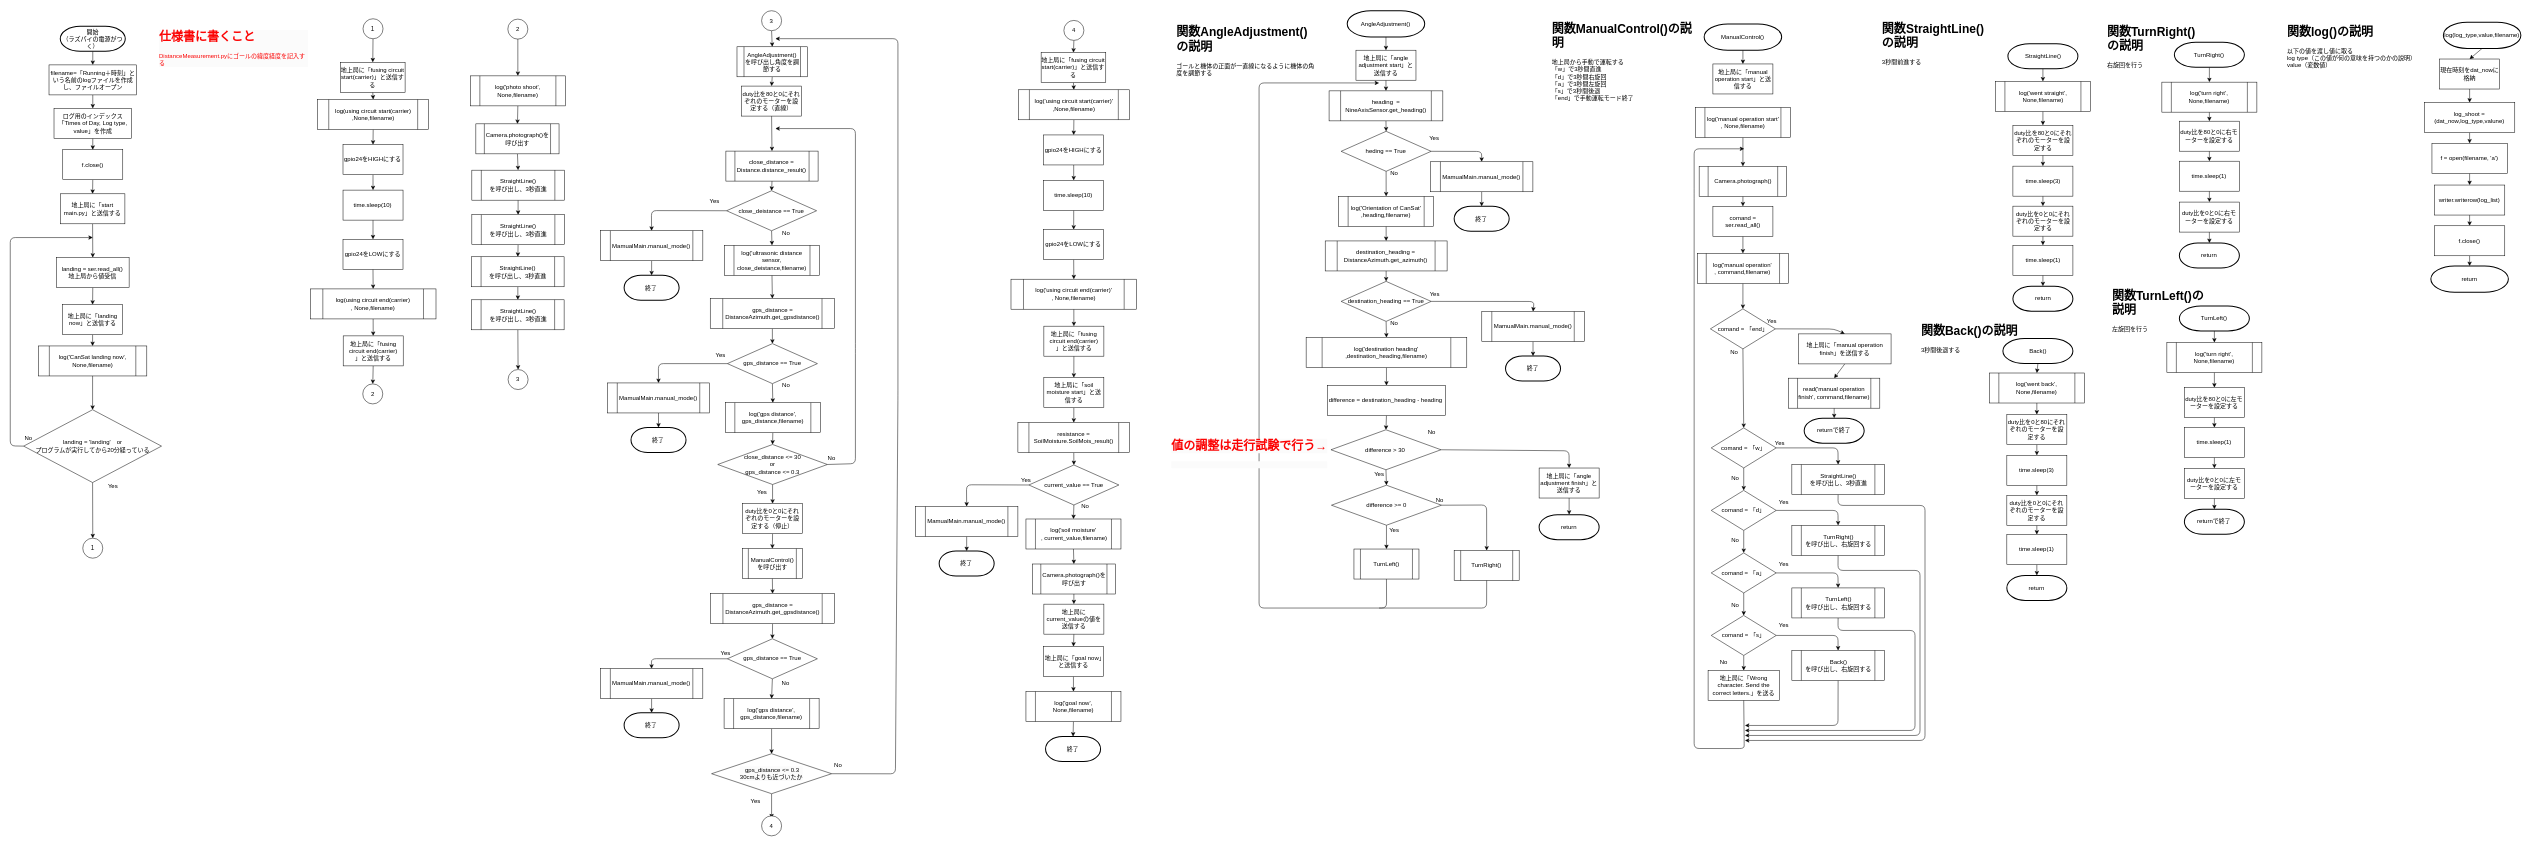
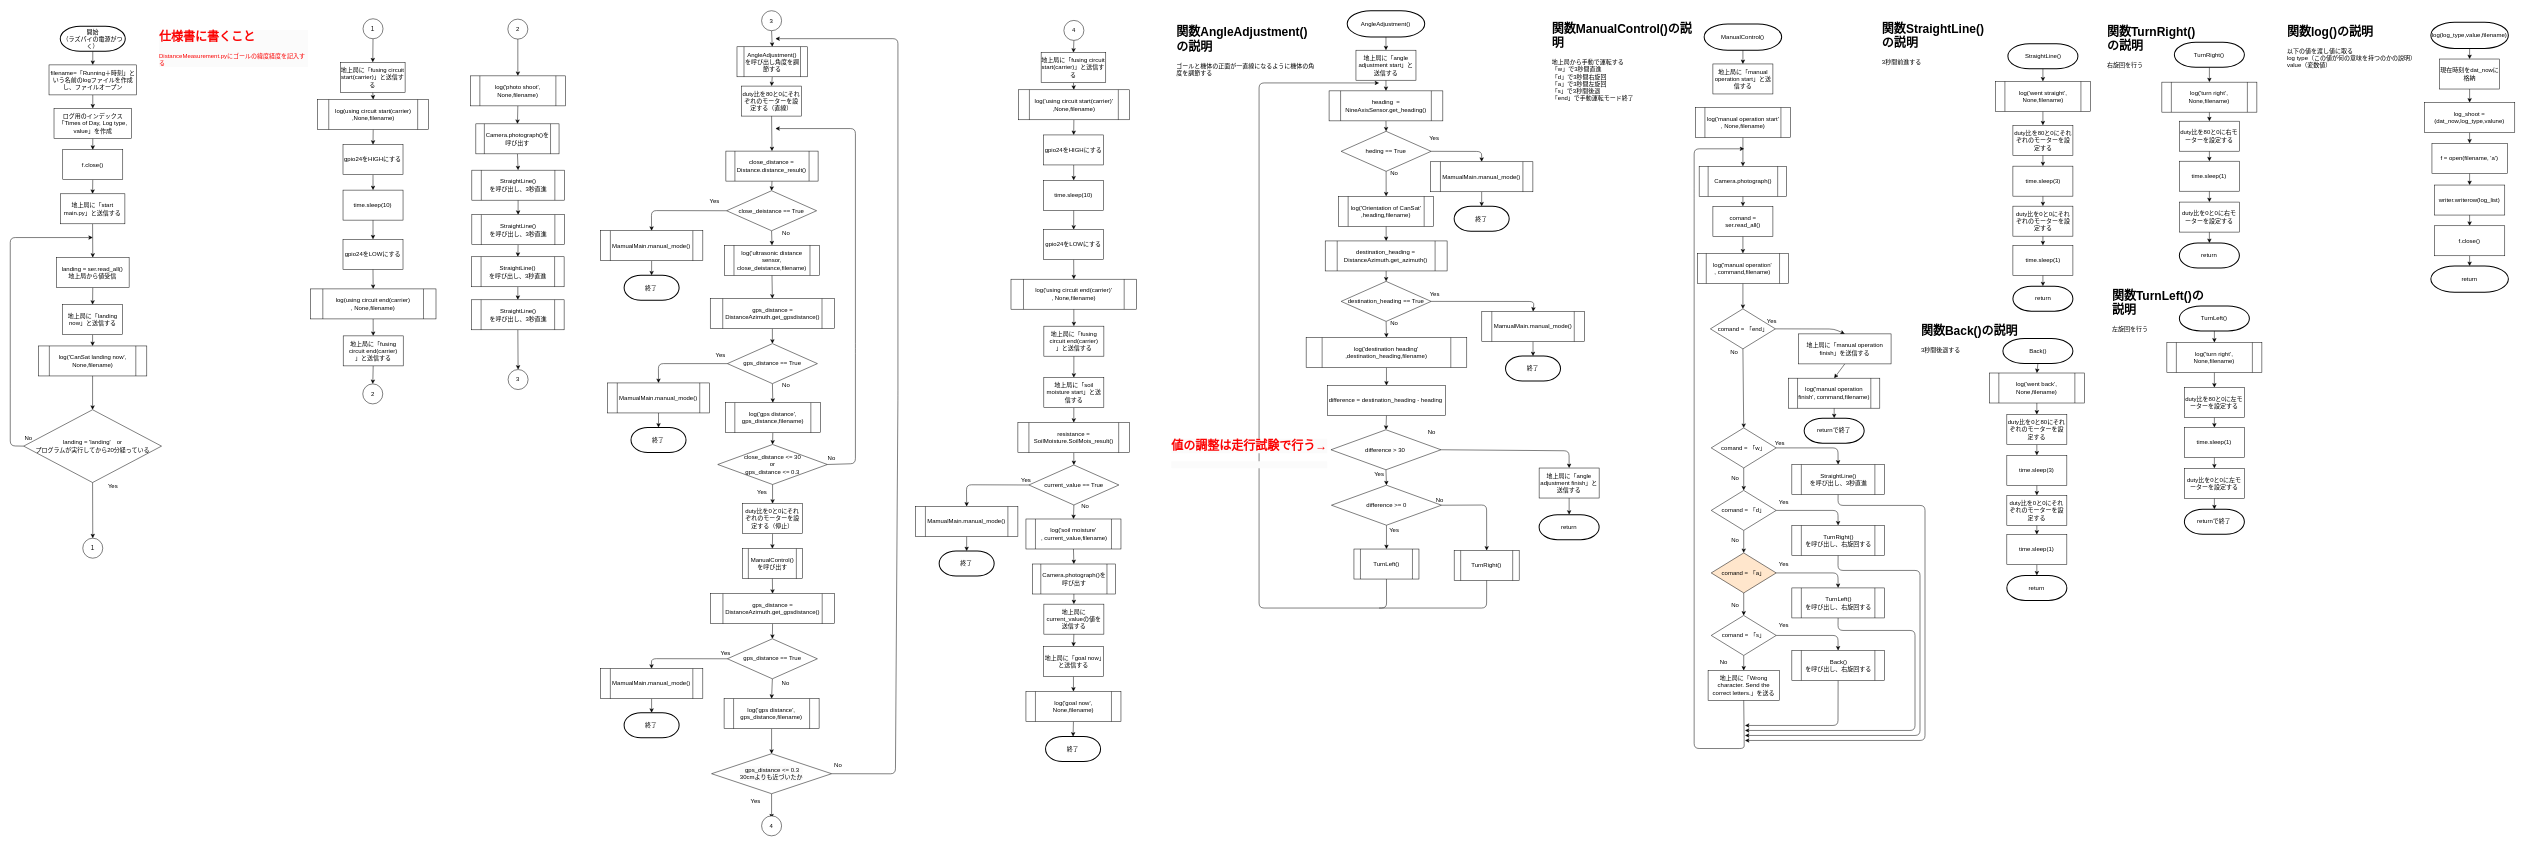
(2482, 35) -> (2469, 35)
(1834, 393) -> (1834, 393)
(1743, 573) -> (1743, 573)
